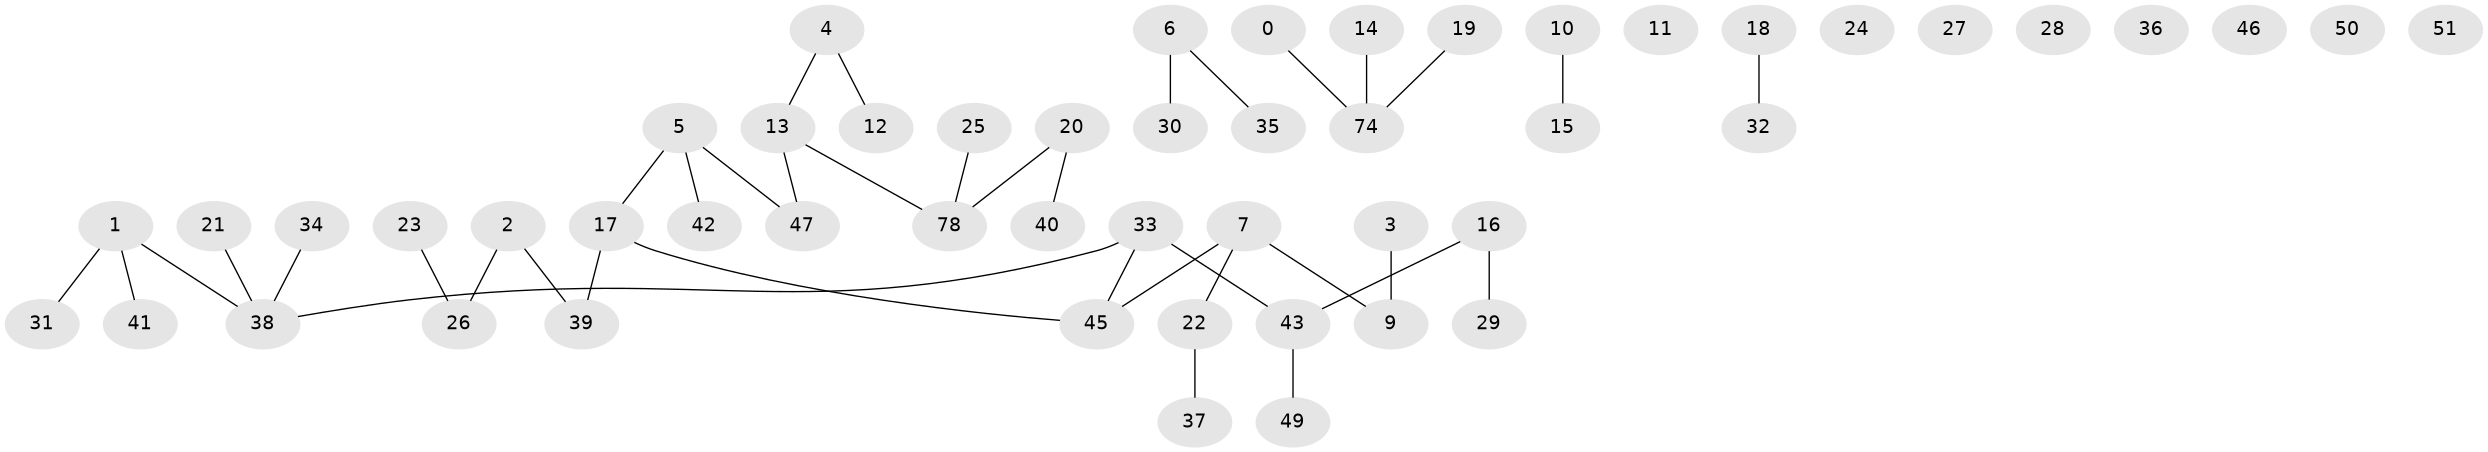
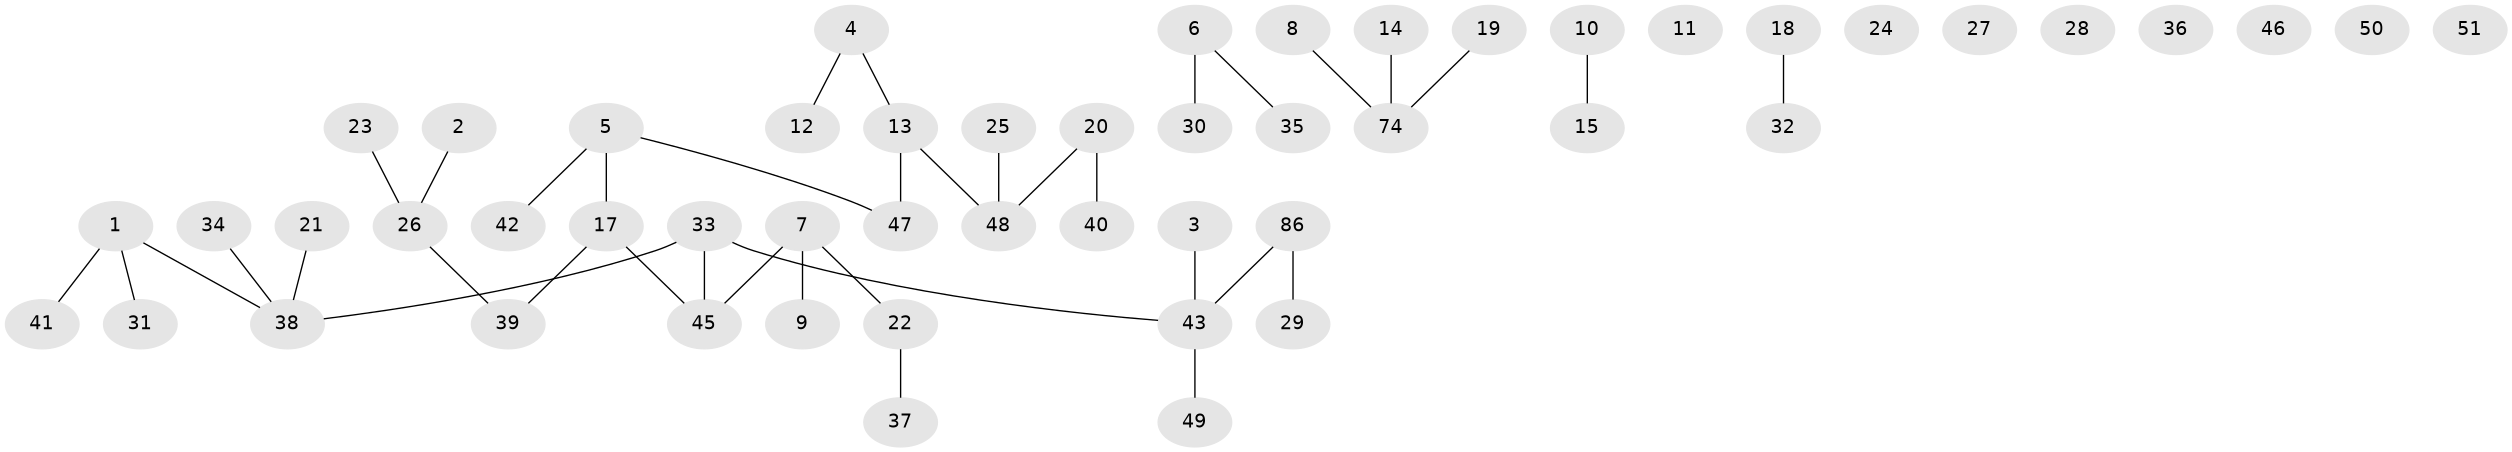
(1268, 30) -> (1293, 30)
(950, 226) -> (999, 226)
(1489, 226) -> (1293, 226)
(1391, 266) -> (1195, 275)
(545, 275) -> (459, 275)
